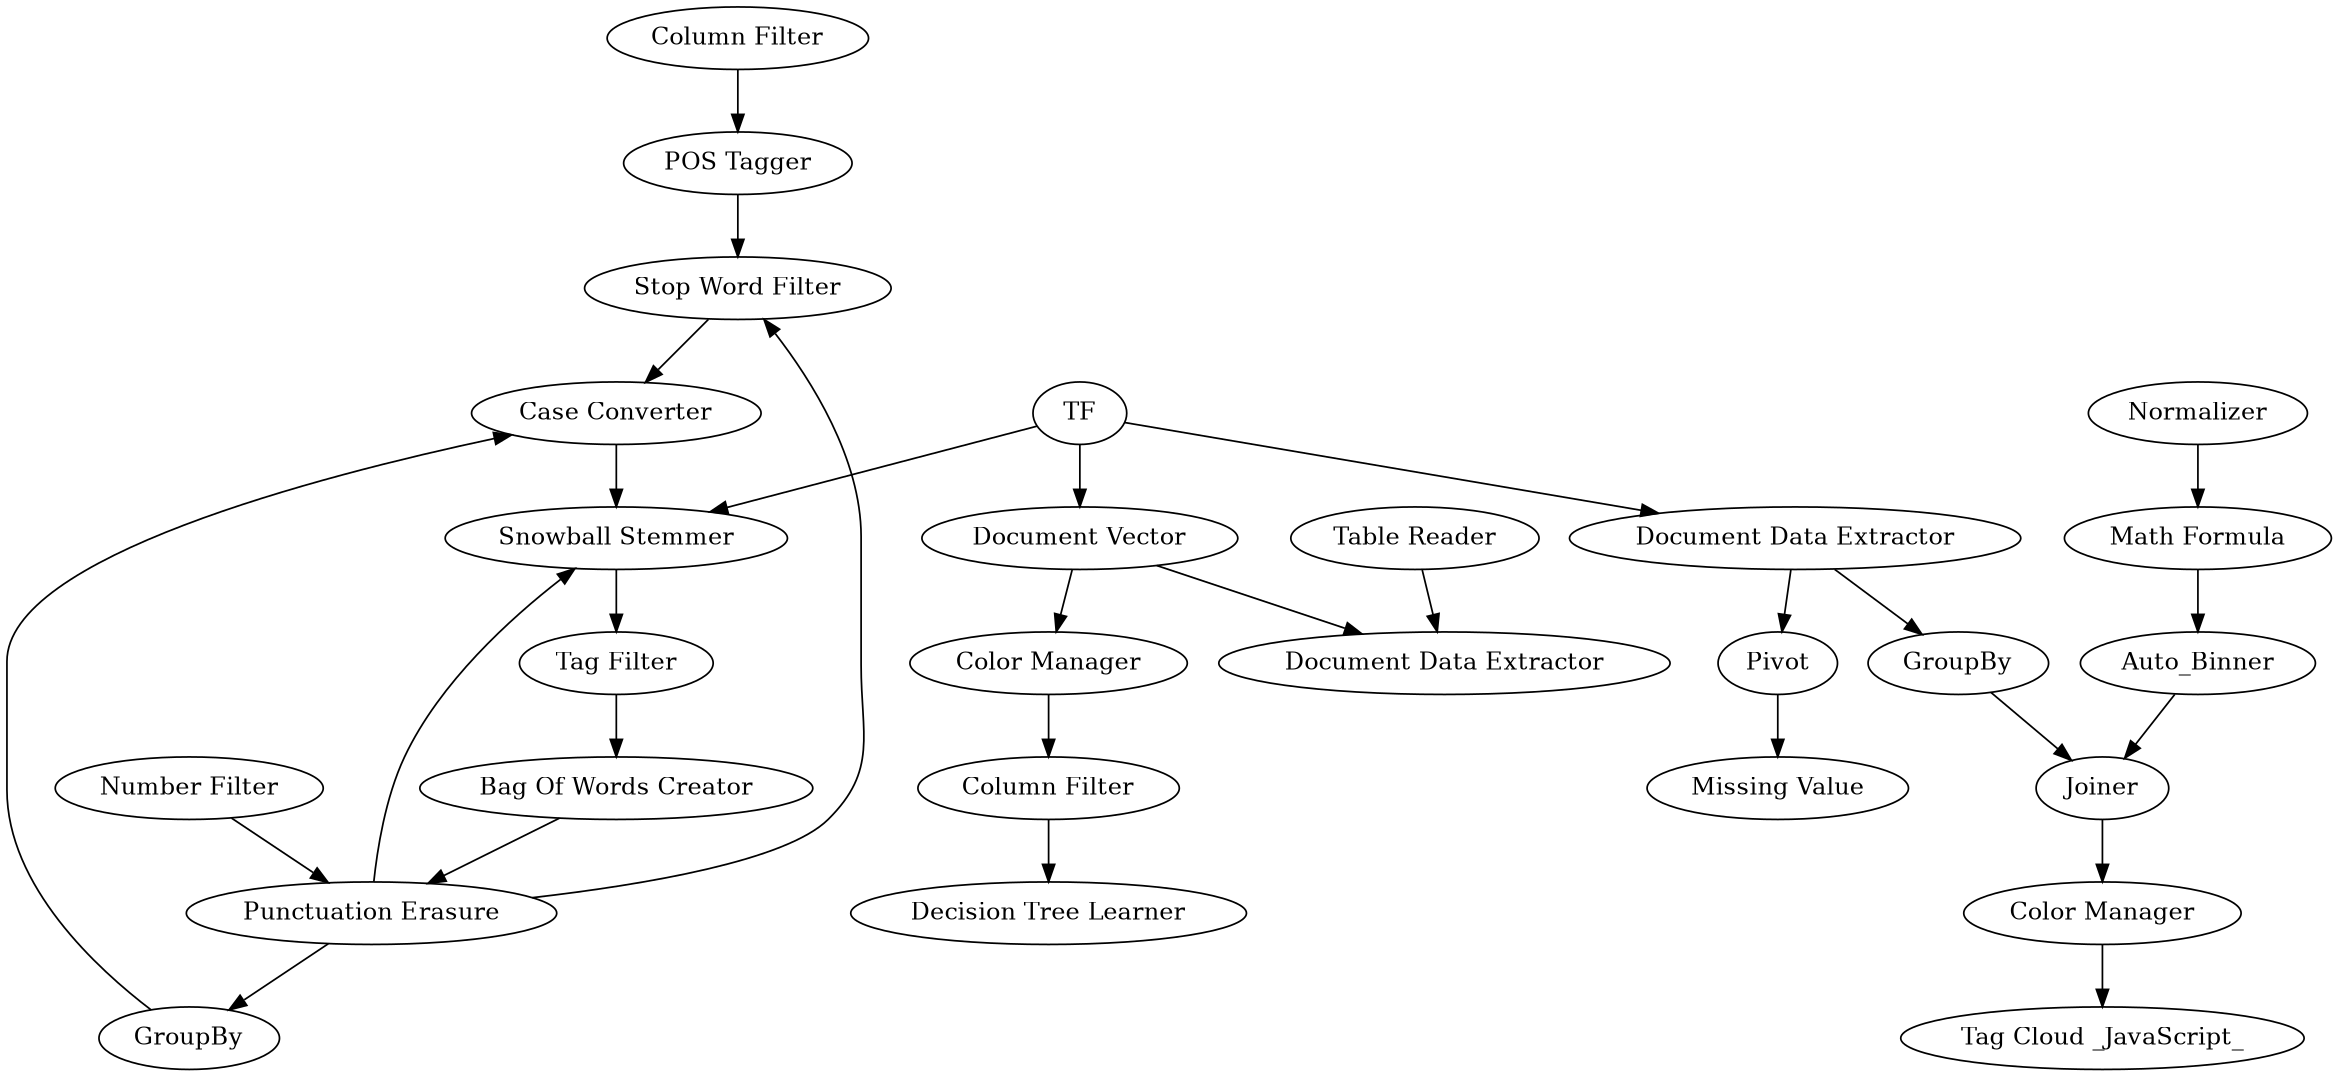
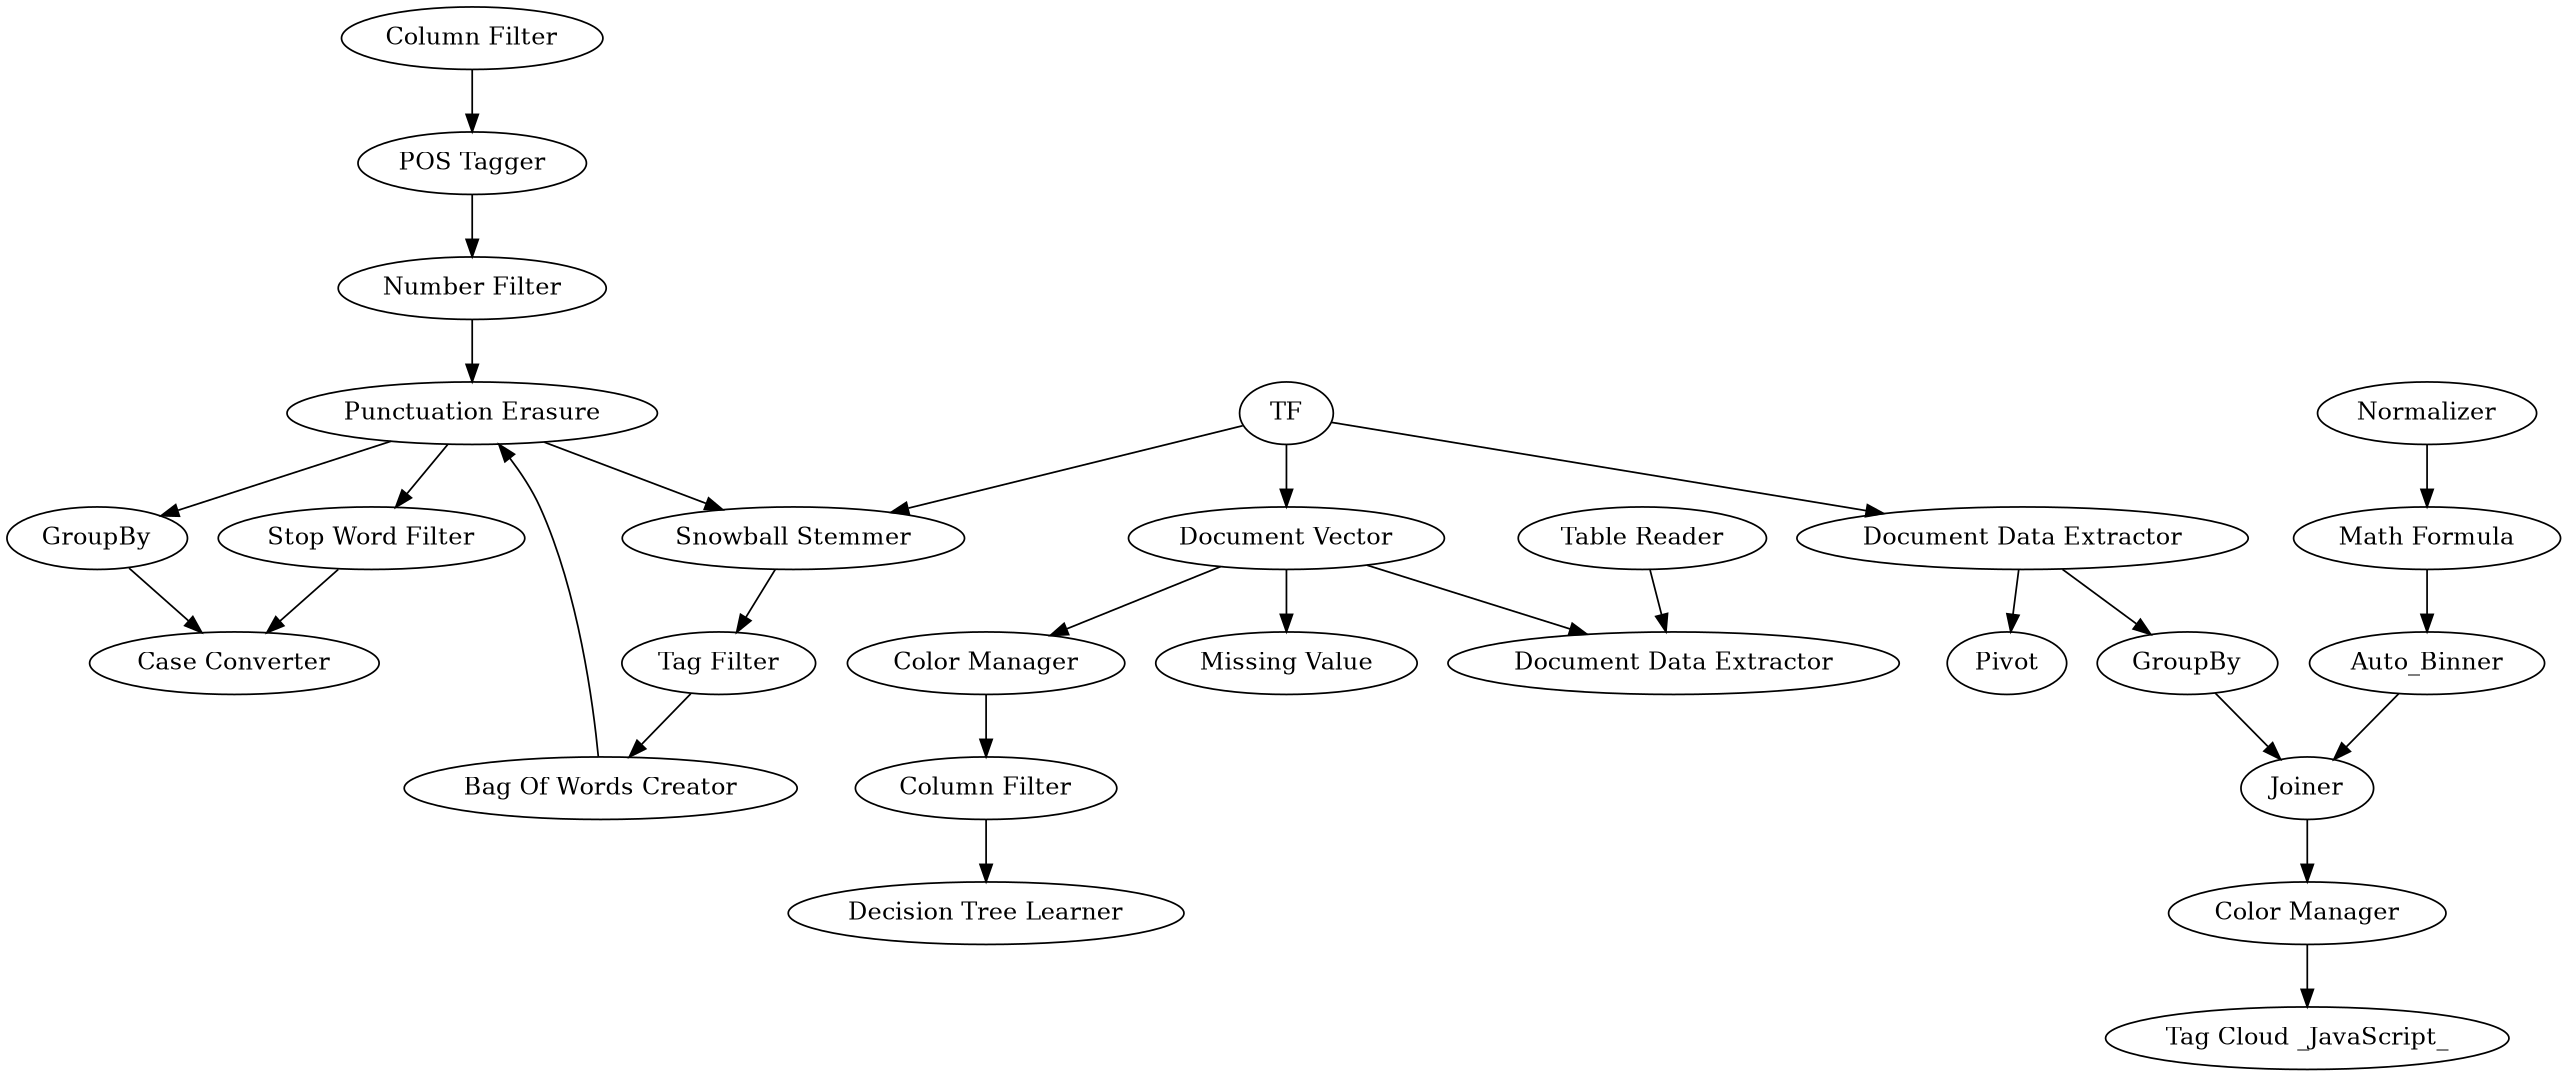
(738, 217) -> (472, 217)
(616, 467) -> none
(1778, 717) -> (1286, 592)
